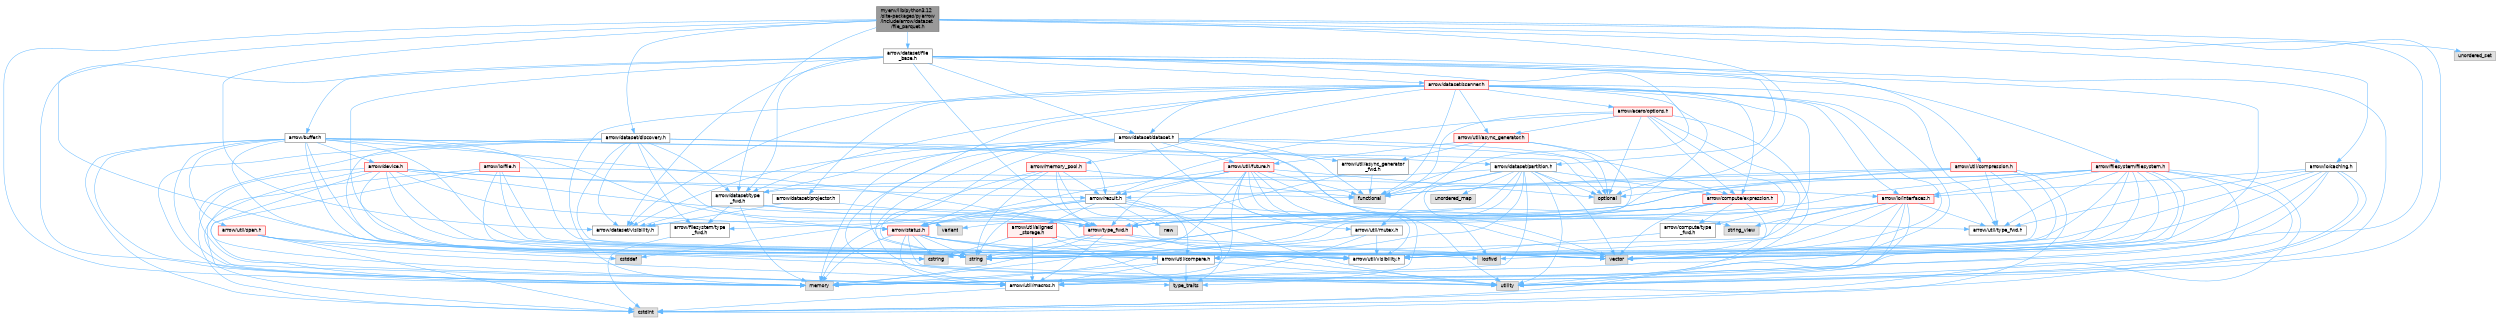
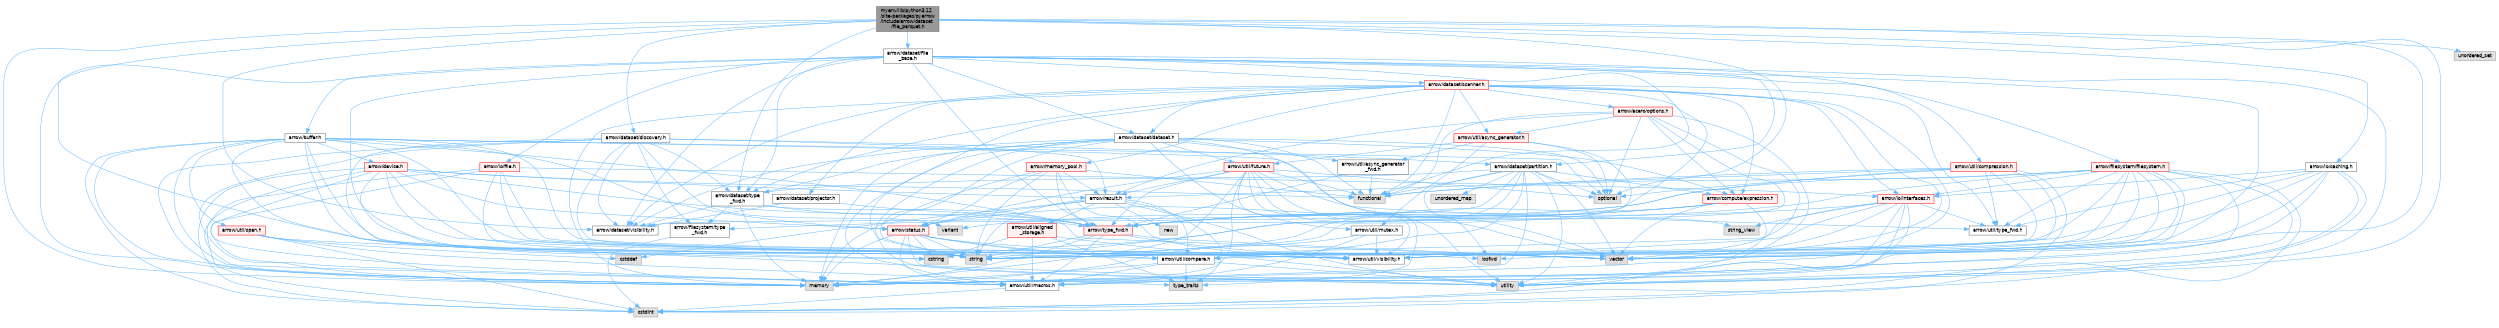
none -> (688, 78)
(1688, 231) -> none
